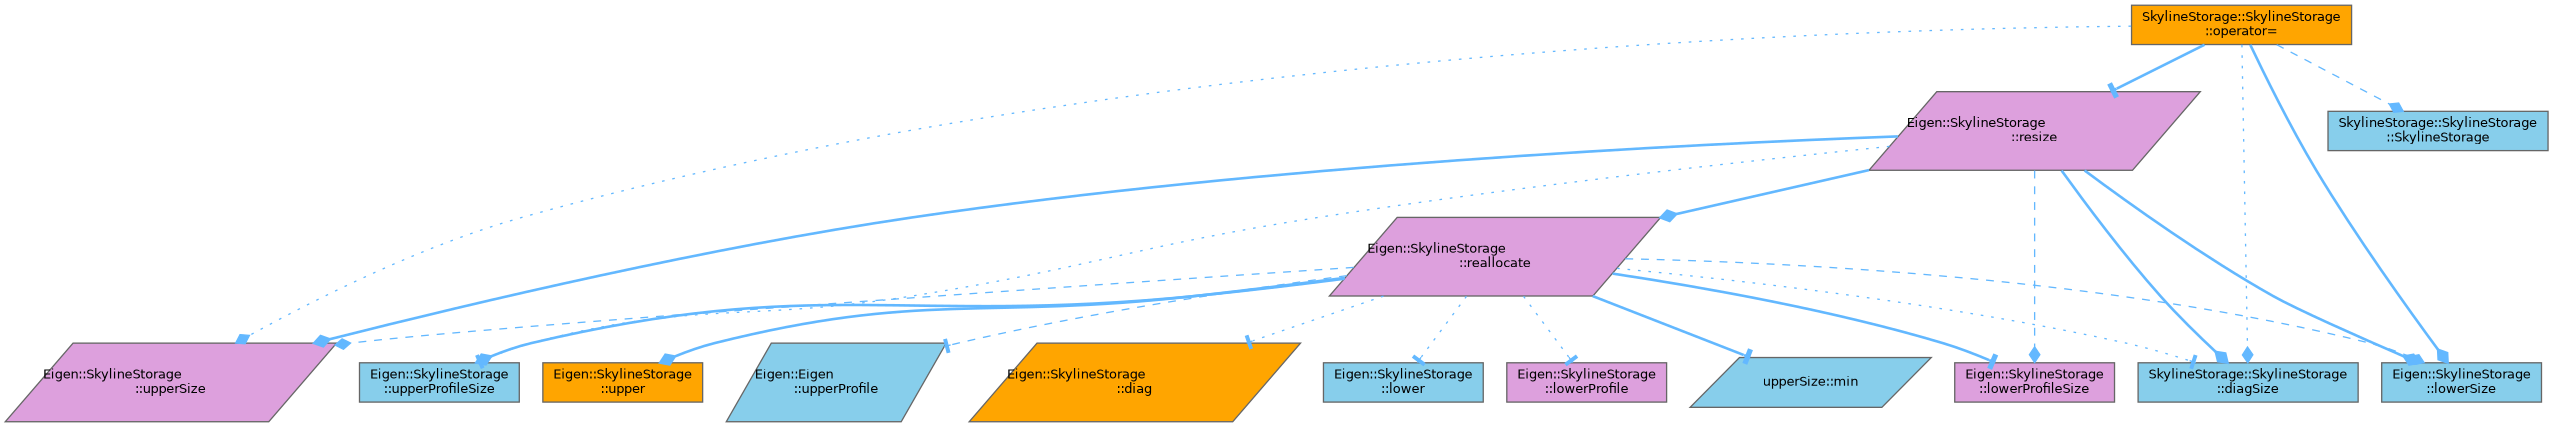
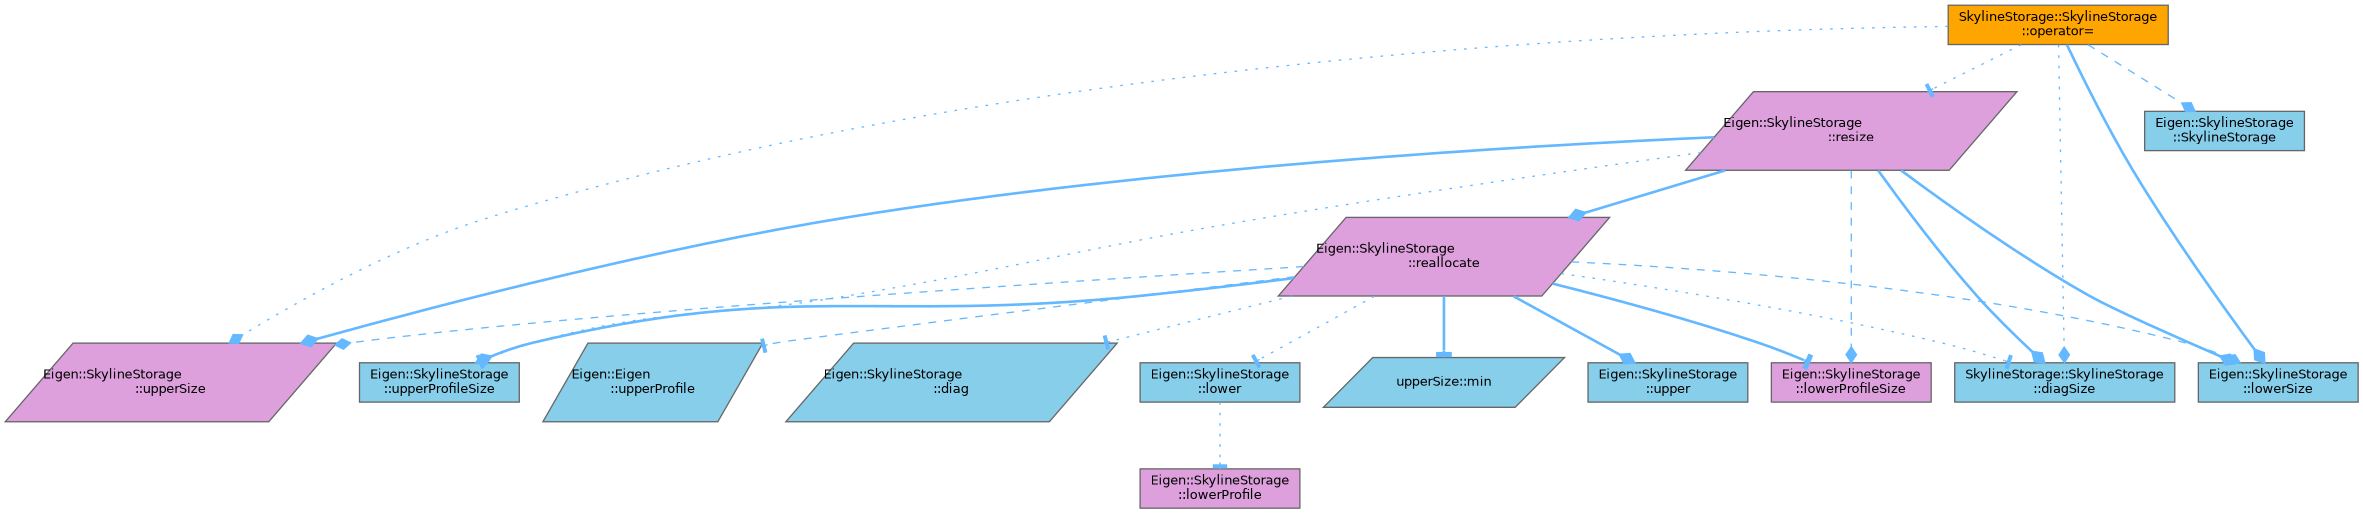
(2161, 67) -> (1977, 67)
(2438, 131) -> (2225, 131)
(1546, 327) -> (1220, 432)
(623, 382) -> (1668, 382)
(1135, 382) -> (951, 382)
